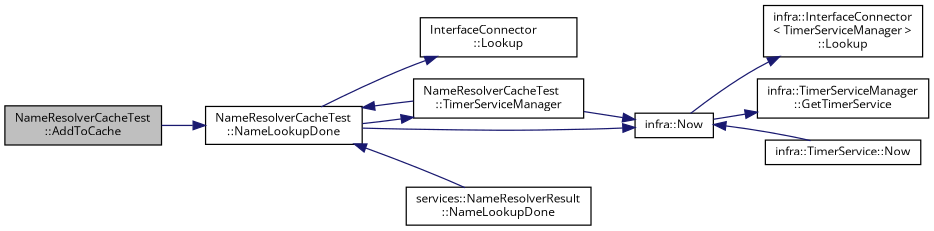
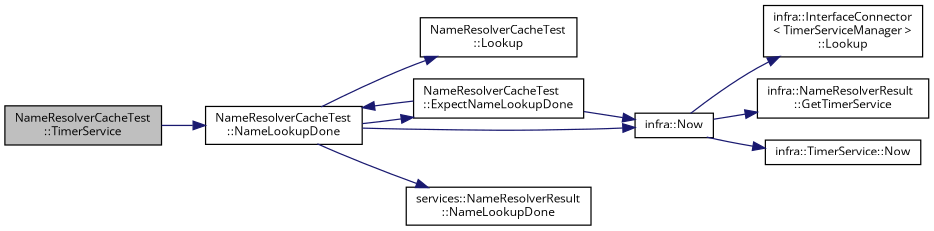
(499, 37) -> (499, 37)
(499, 99) -> (499, 99)
(843, 99) -> (843, 99)
(83, 125) -> (83, 125)
(768, 132) -> (730, 142)
(416, 167) -> (367, 165)
